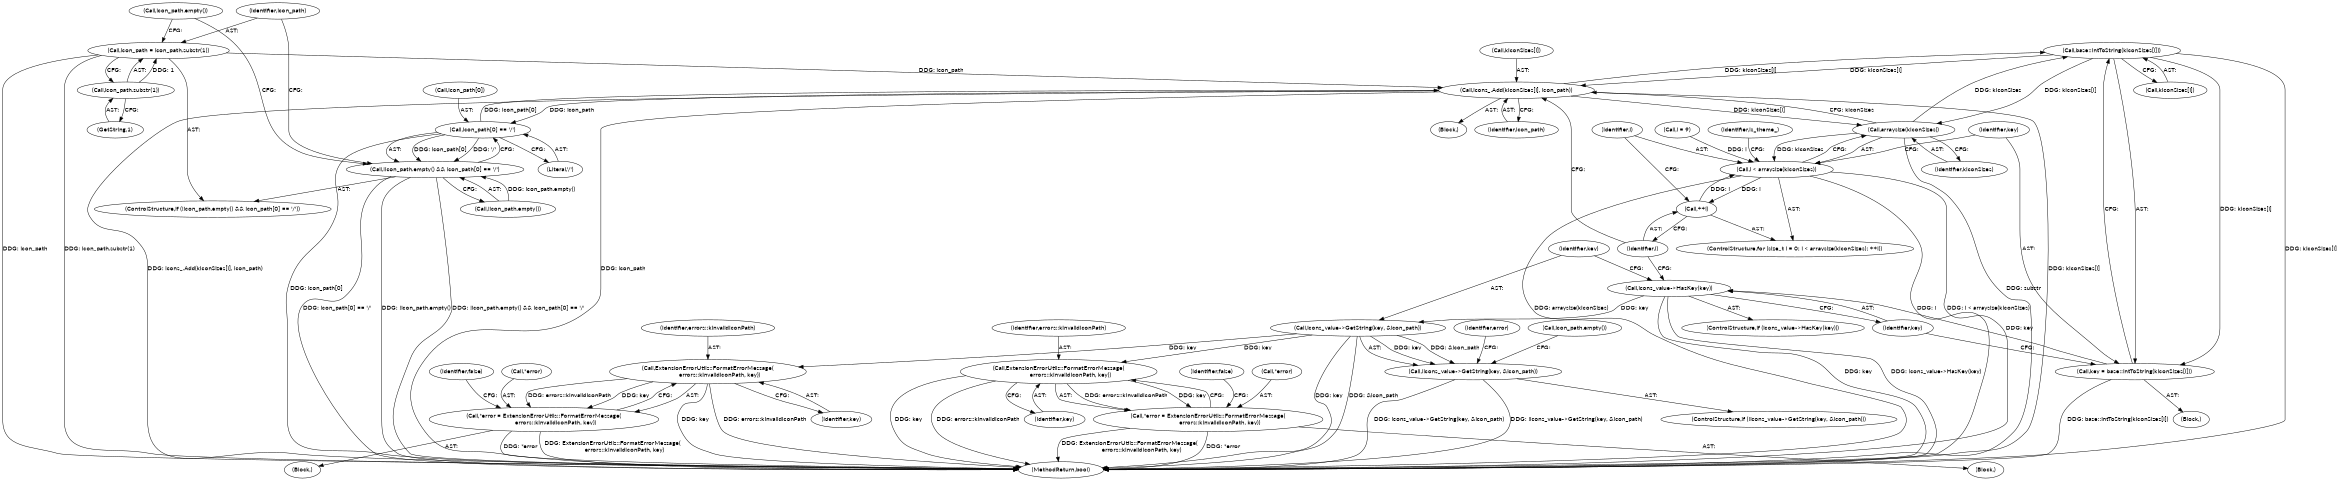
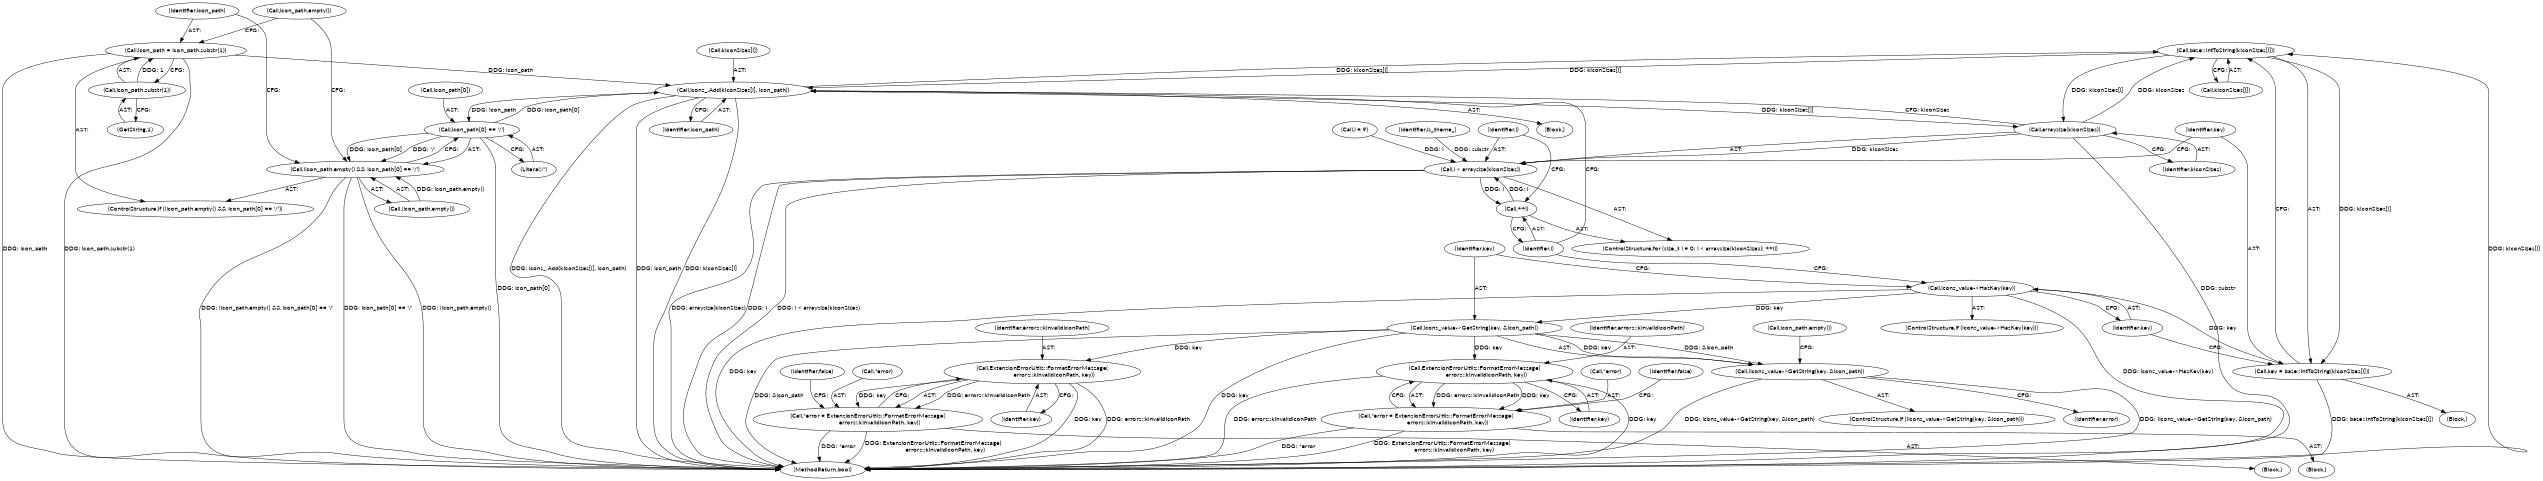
(1831, 147) -> none
(1759, 150) -> (1472, 150)
(471, 189) -> (378, 189)
(1483, 348) -> (1969, 391)
(2086, 451) -> (2328, 454)
